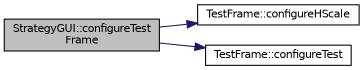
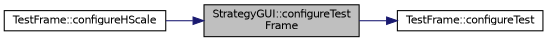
(173, 26) -> (179, 21)
